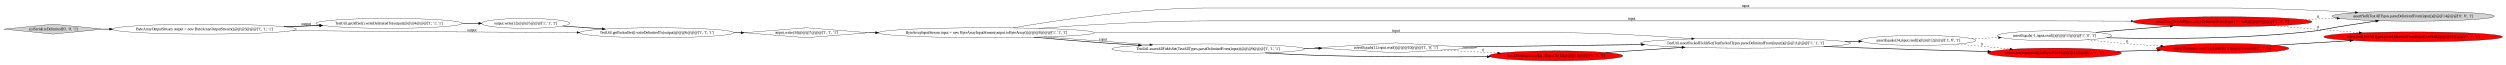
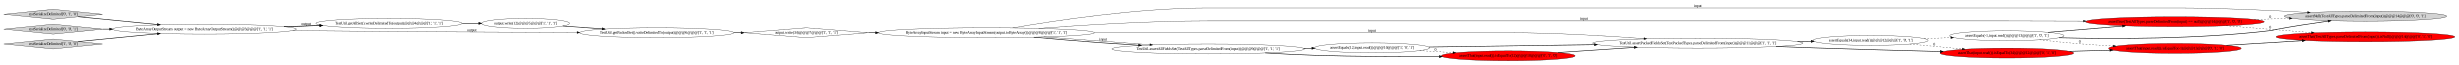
none -> (53, 14)
none -> (53, 44)
(1396, 48) -> (1372, 48)
